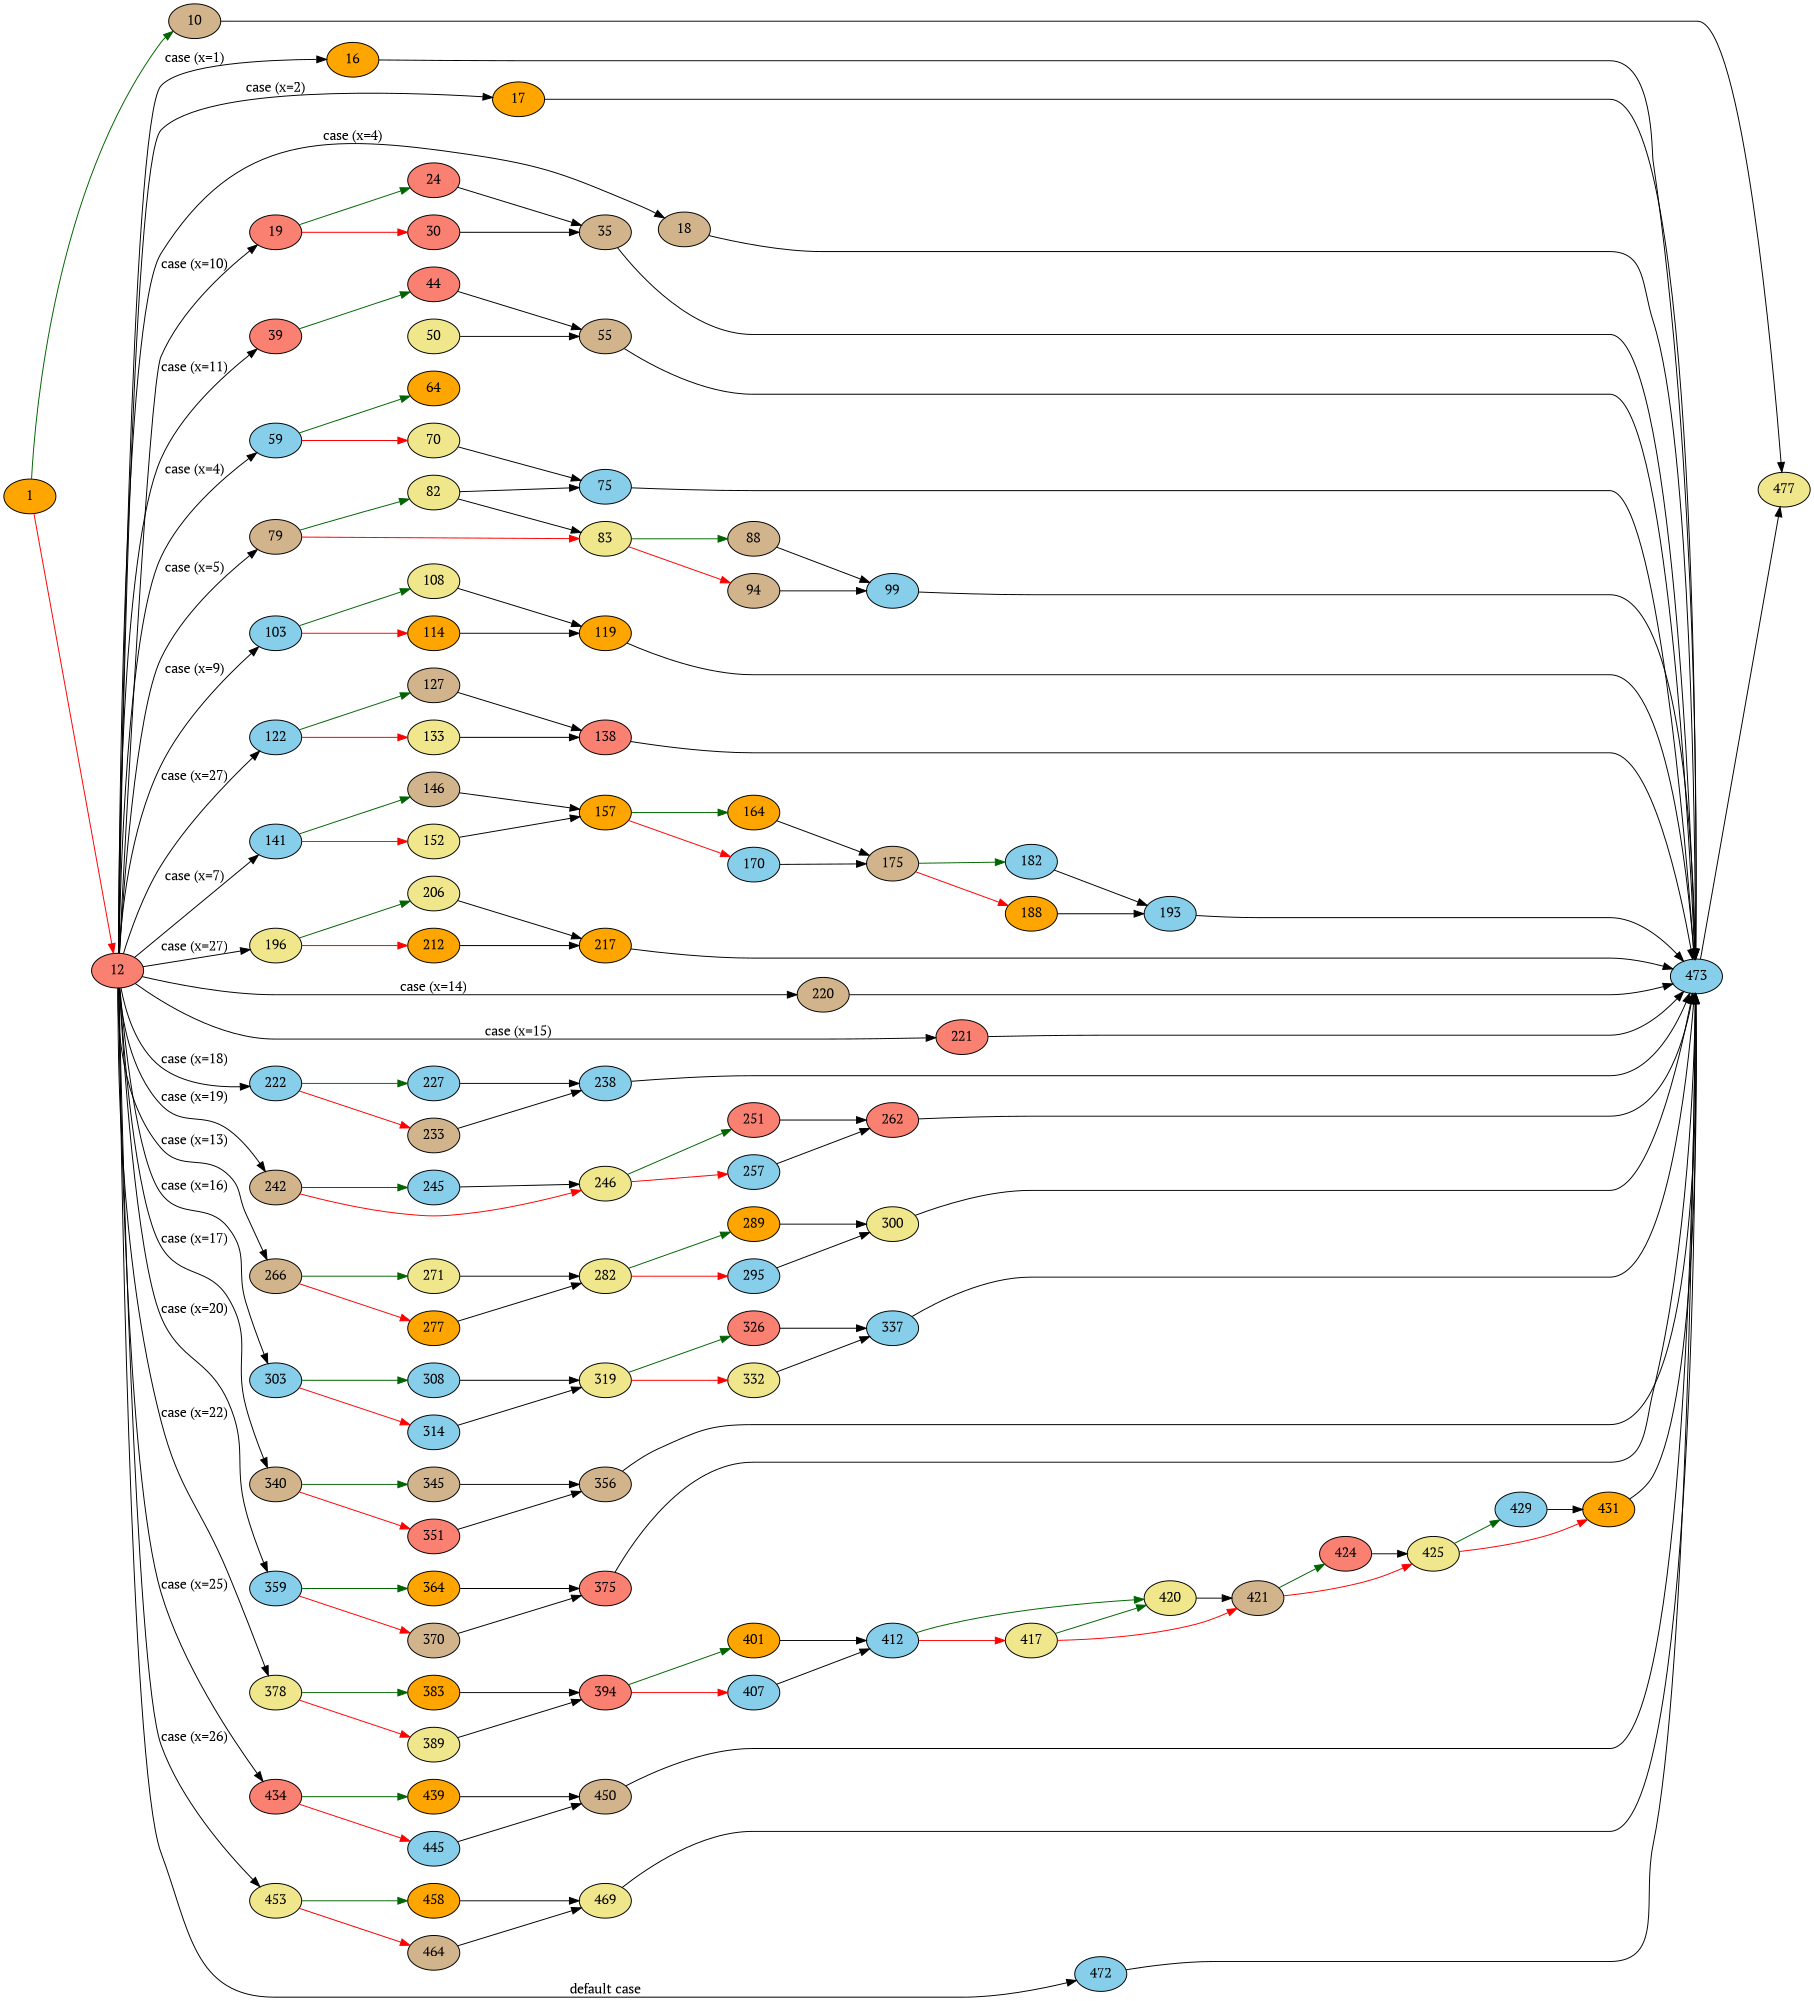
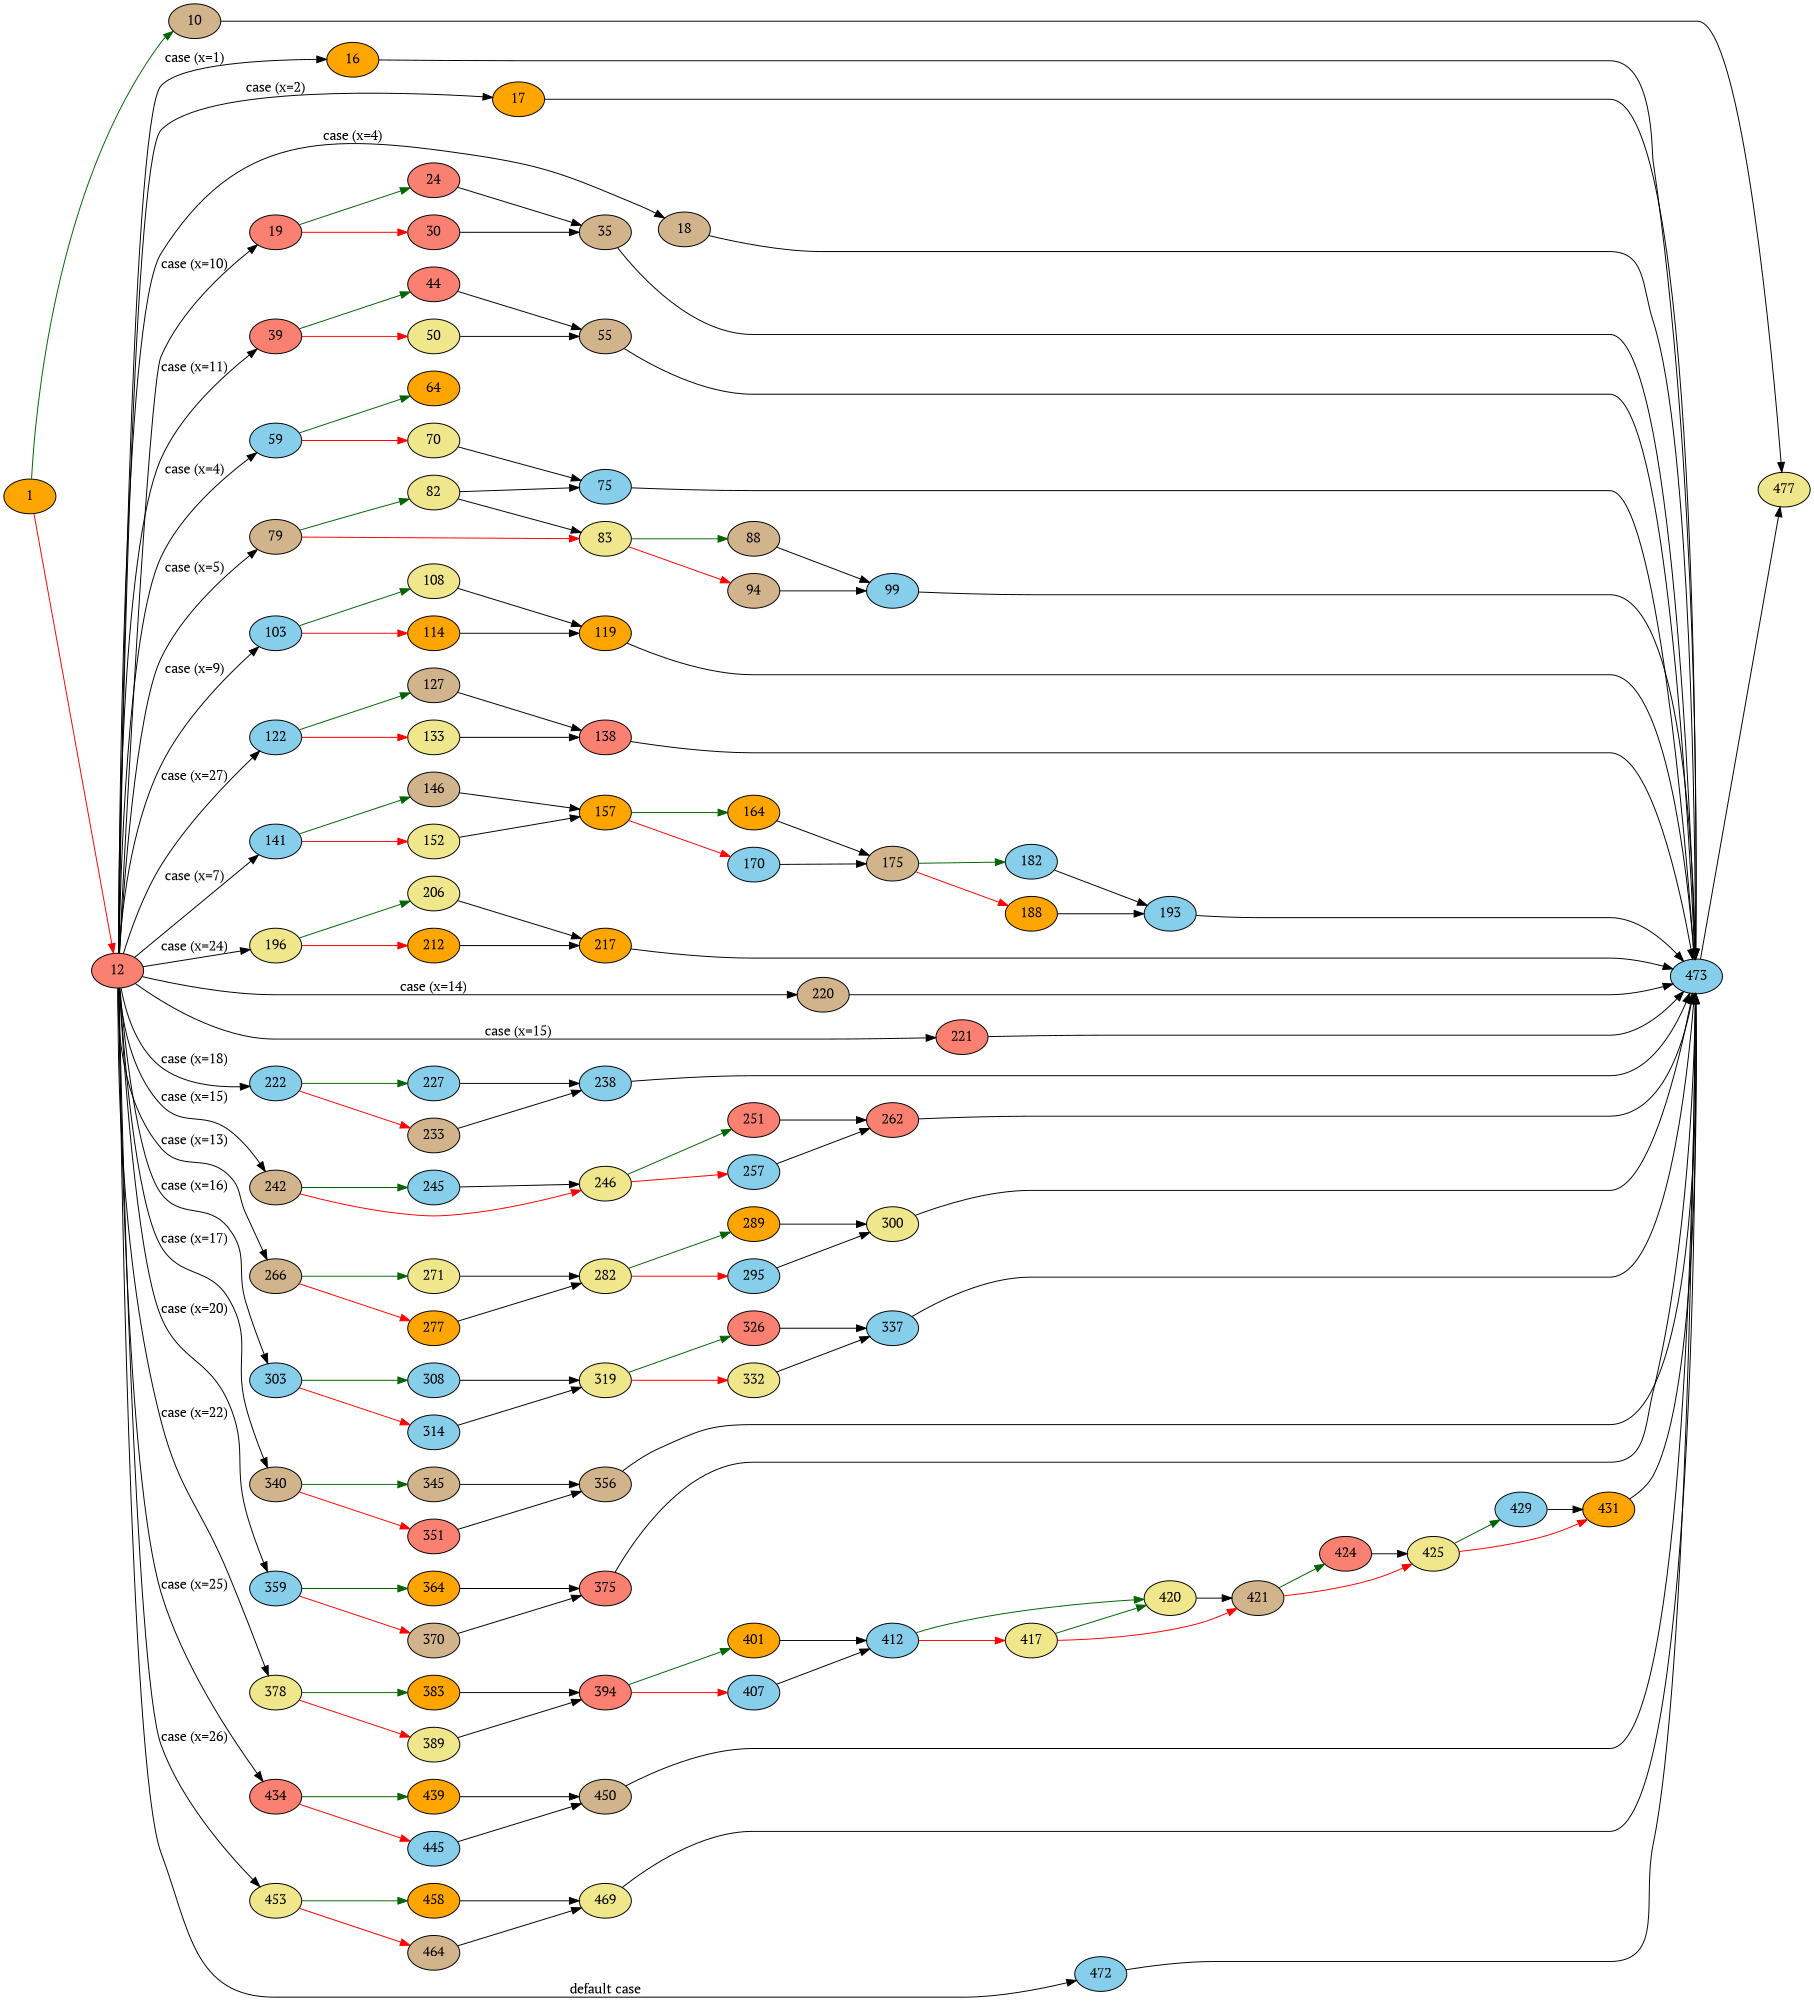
none -> (350, 336)
(195, 947) -> (195, 947)
(195, 1097) -> (195, 1097)
